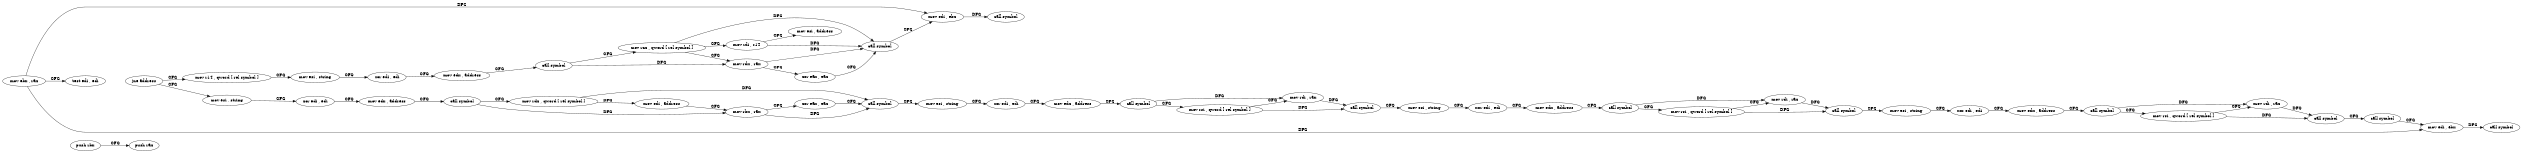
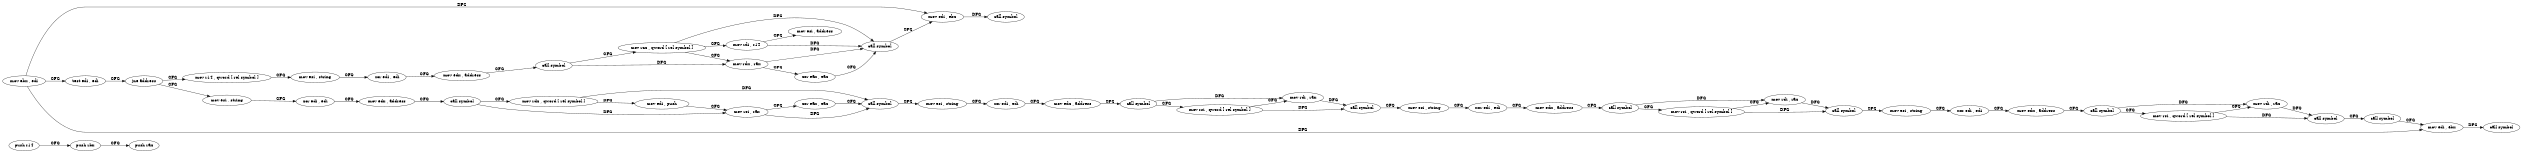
(24, 81) -> (24, 81)
none -> (114, 81)
(662, 104) -> (662, 104)
(747, 112) -> (747, 112)
none -> (24, 146)
